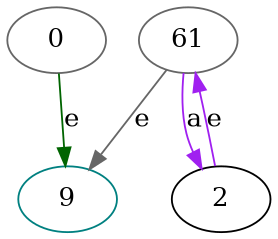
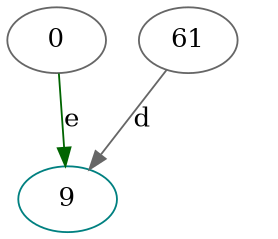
(143, 120) -> (143, 120)
(221, 199) -> none
